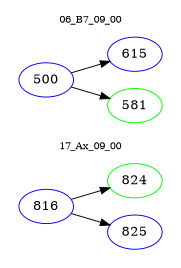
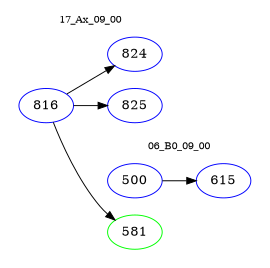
(91, 20) -> (179, 147)
(86, 91) -> (76, 171)
(135, 181) -> (135, 54)
